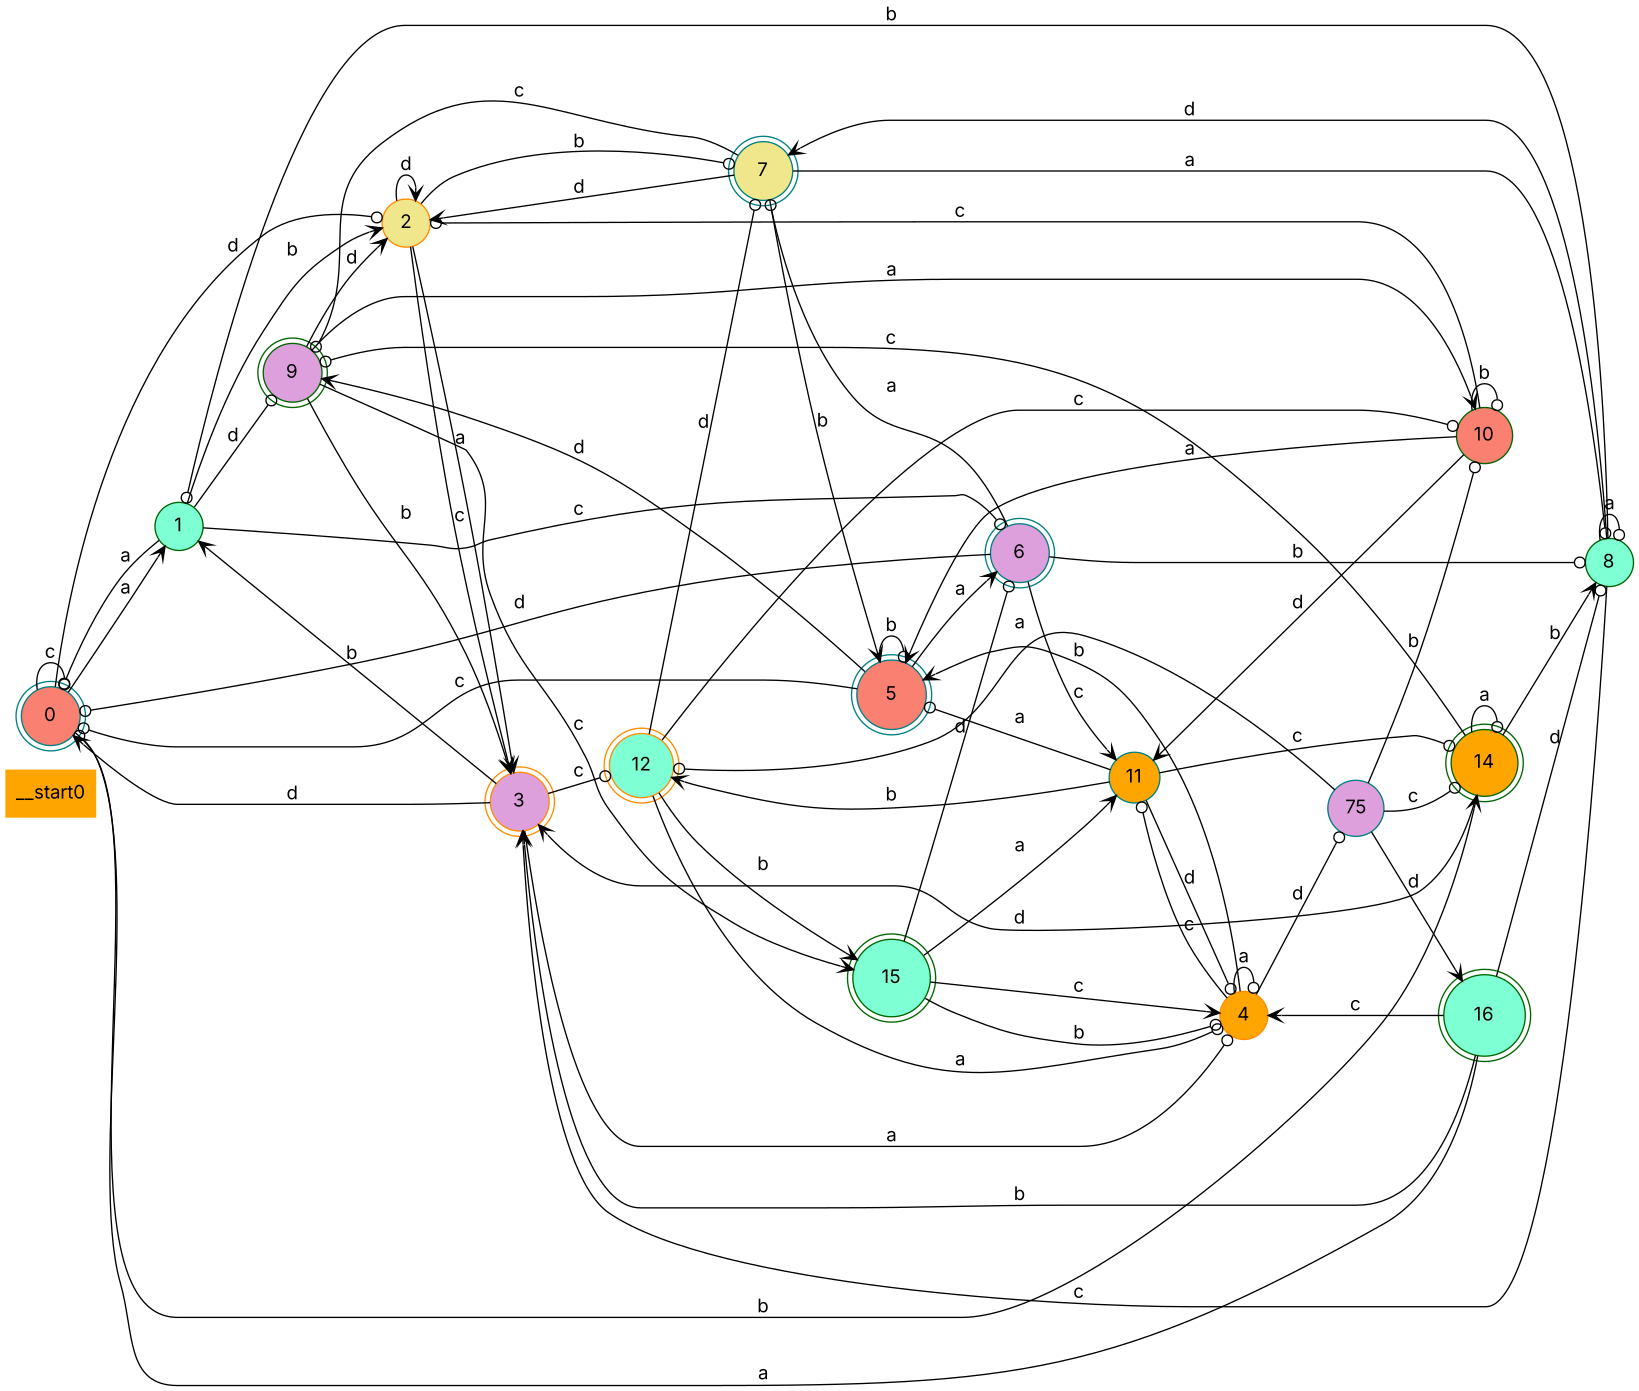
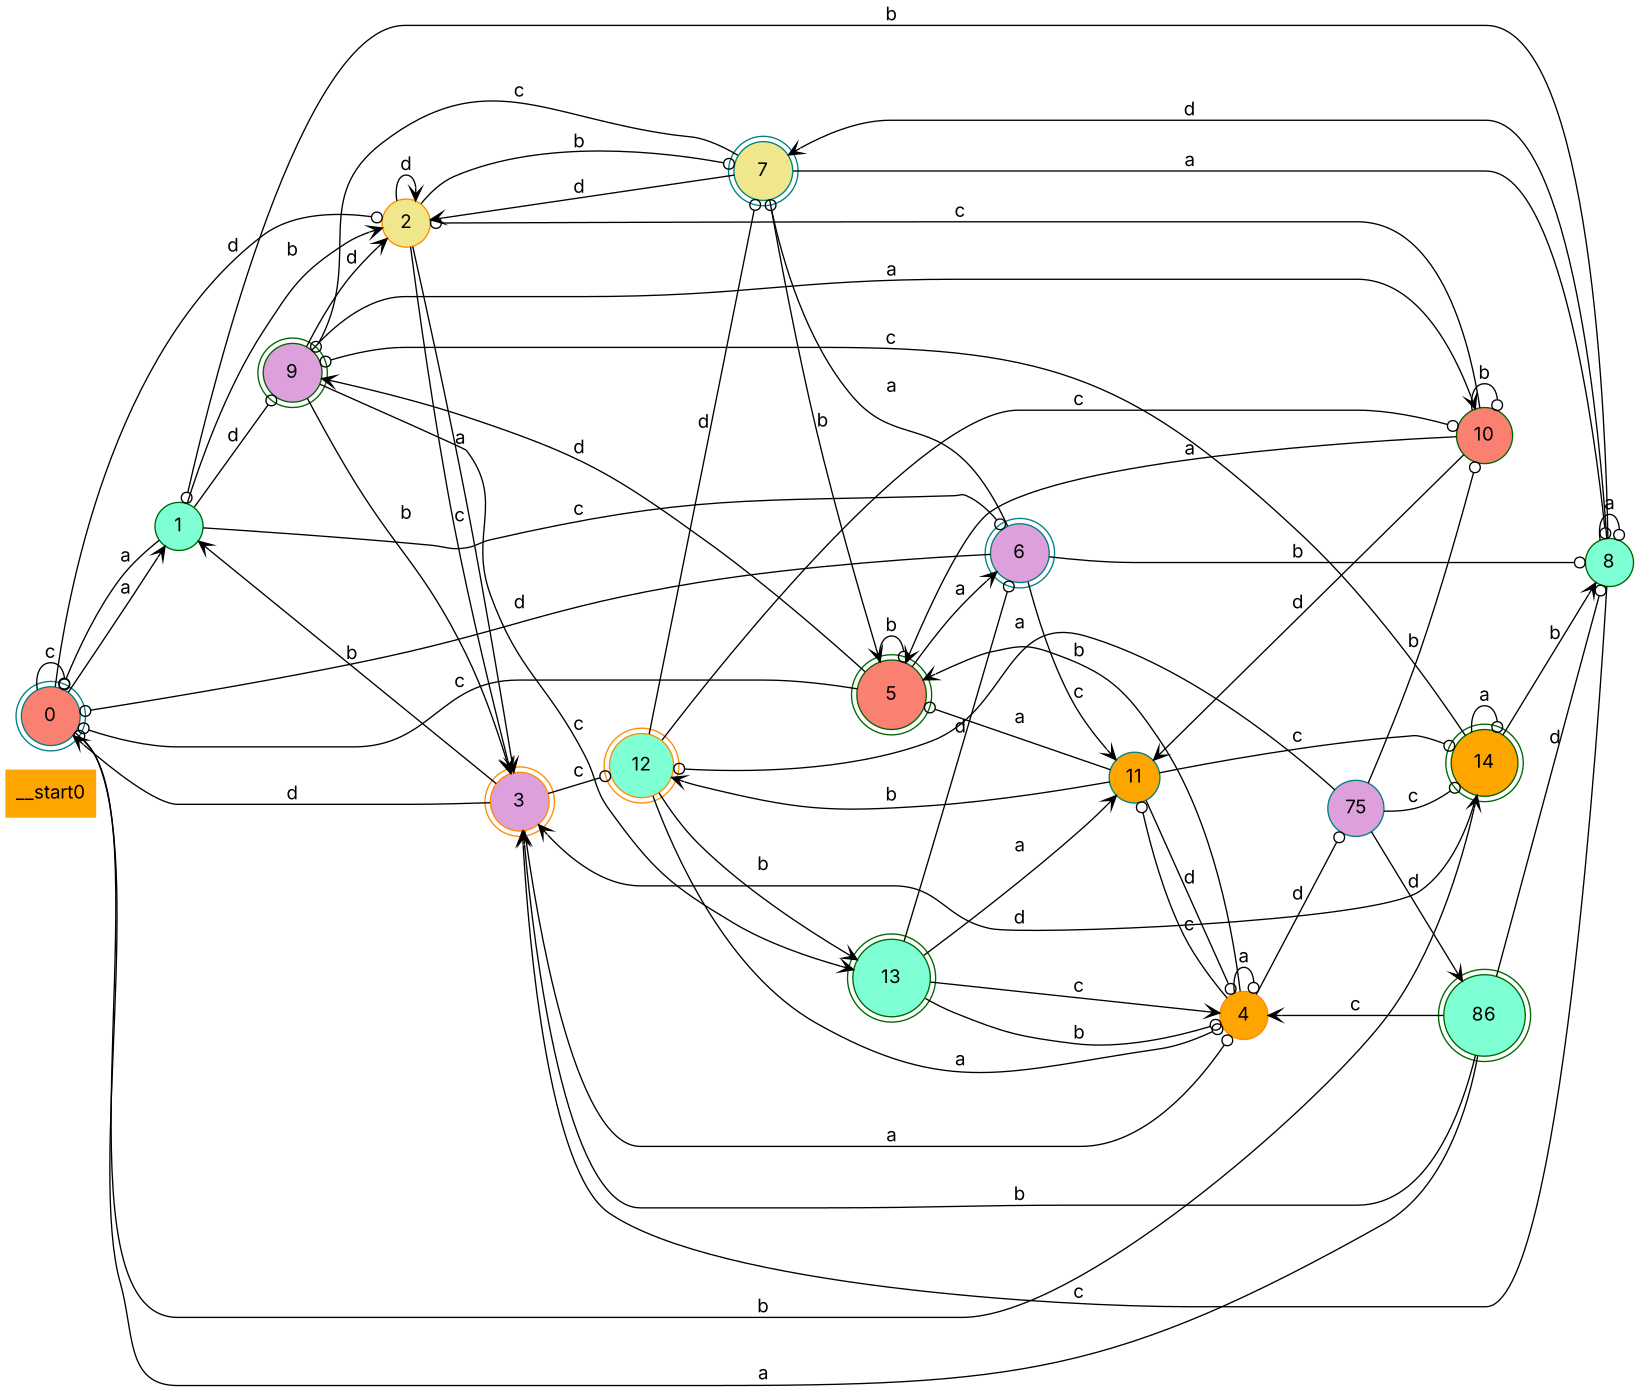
(892, 695) -> (892, 695)
(892, 978) -> (892, 978)
(1485, 1015) -> (1485, 1015)
